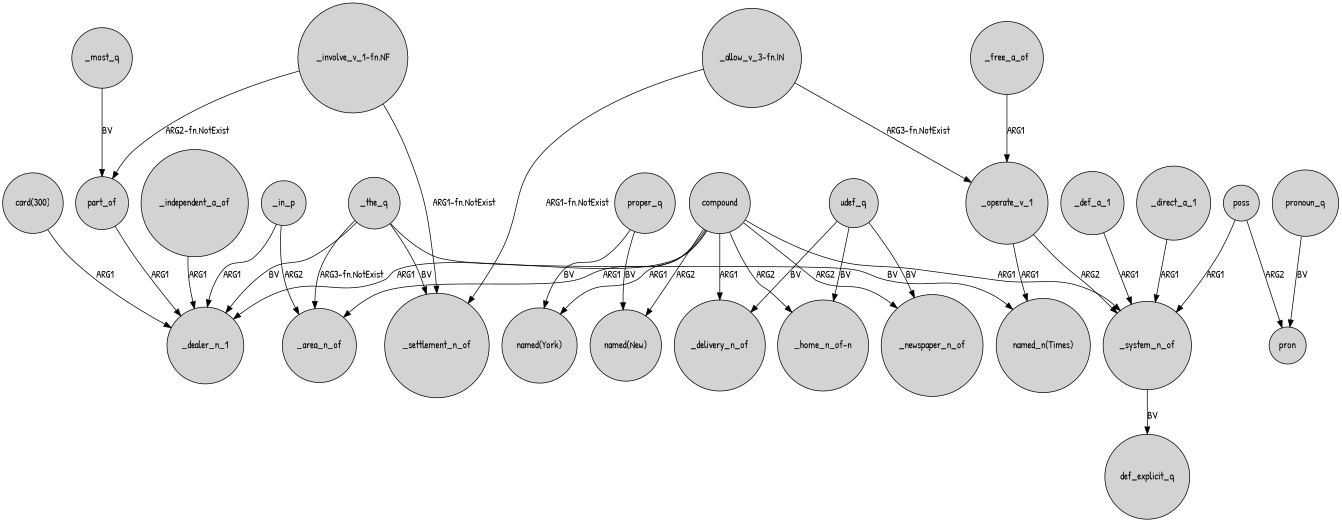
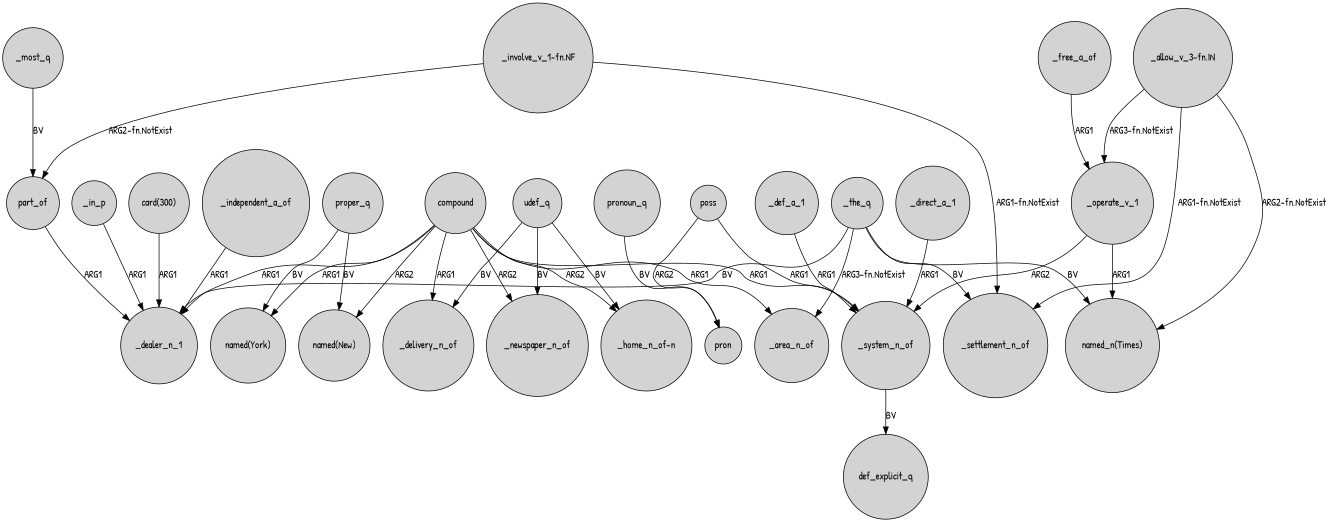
none -> (1260, 227)
(282, 270) -> none
